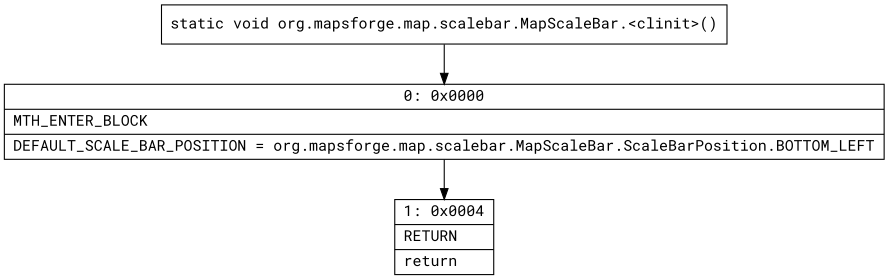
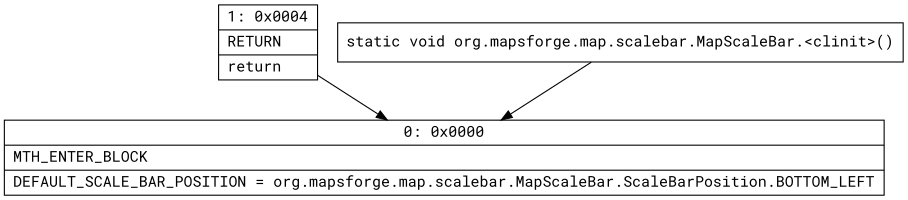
(444, 174) -> (348, 95)
